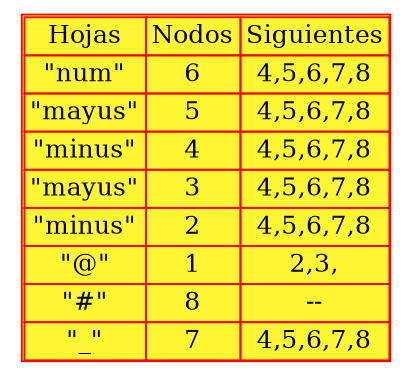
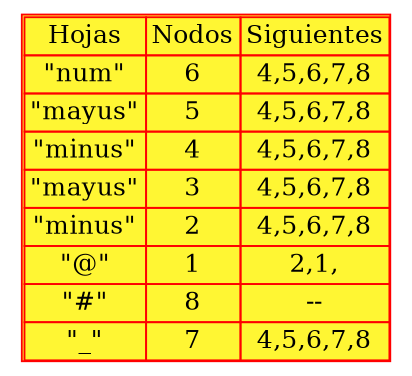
(315, 264) -> (315, 264)
